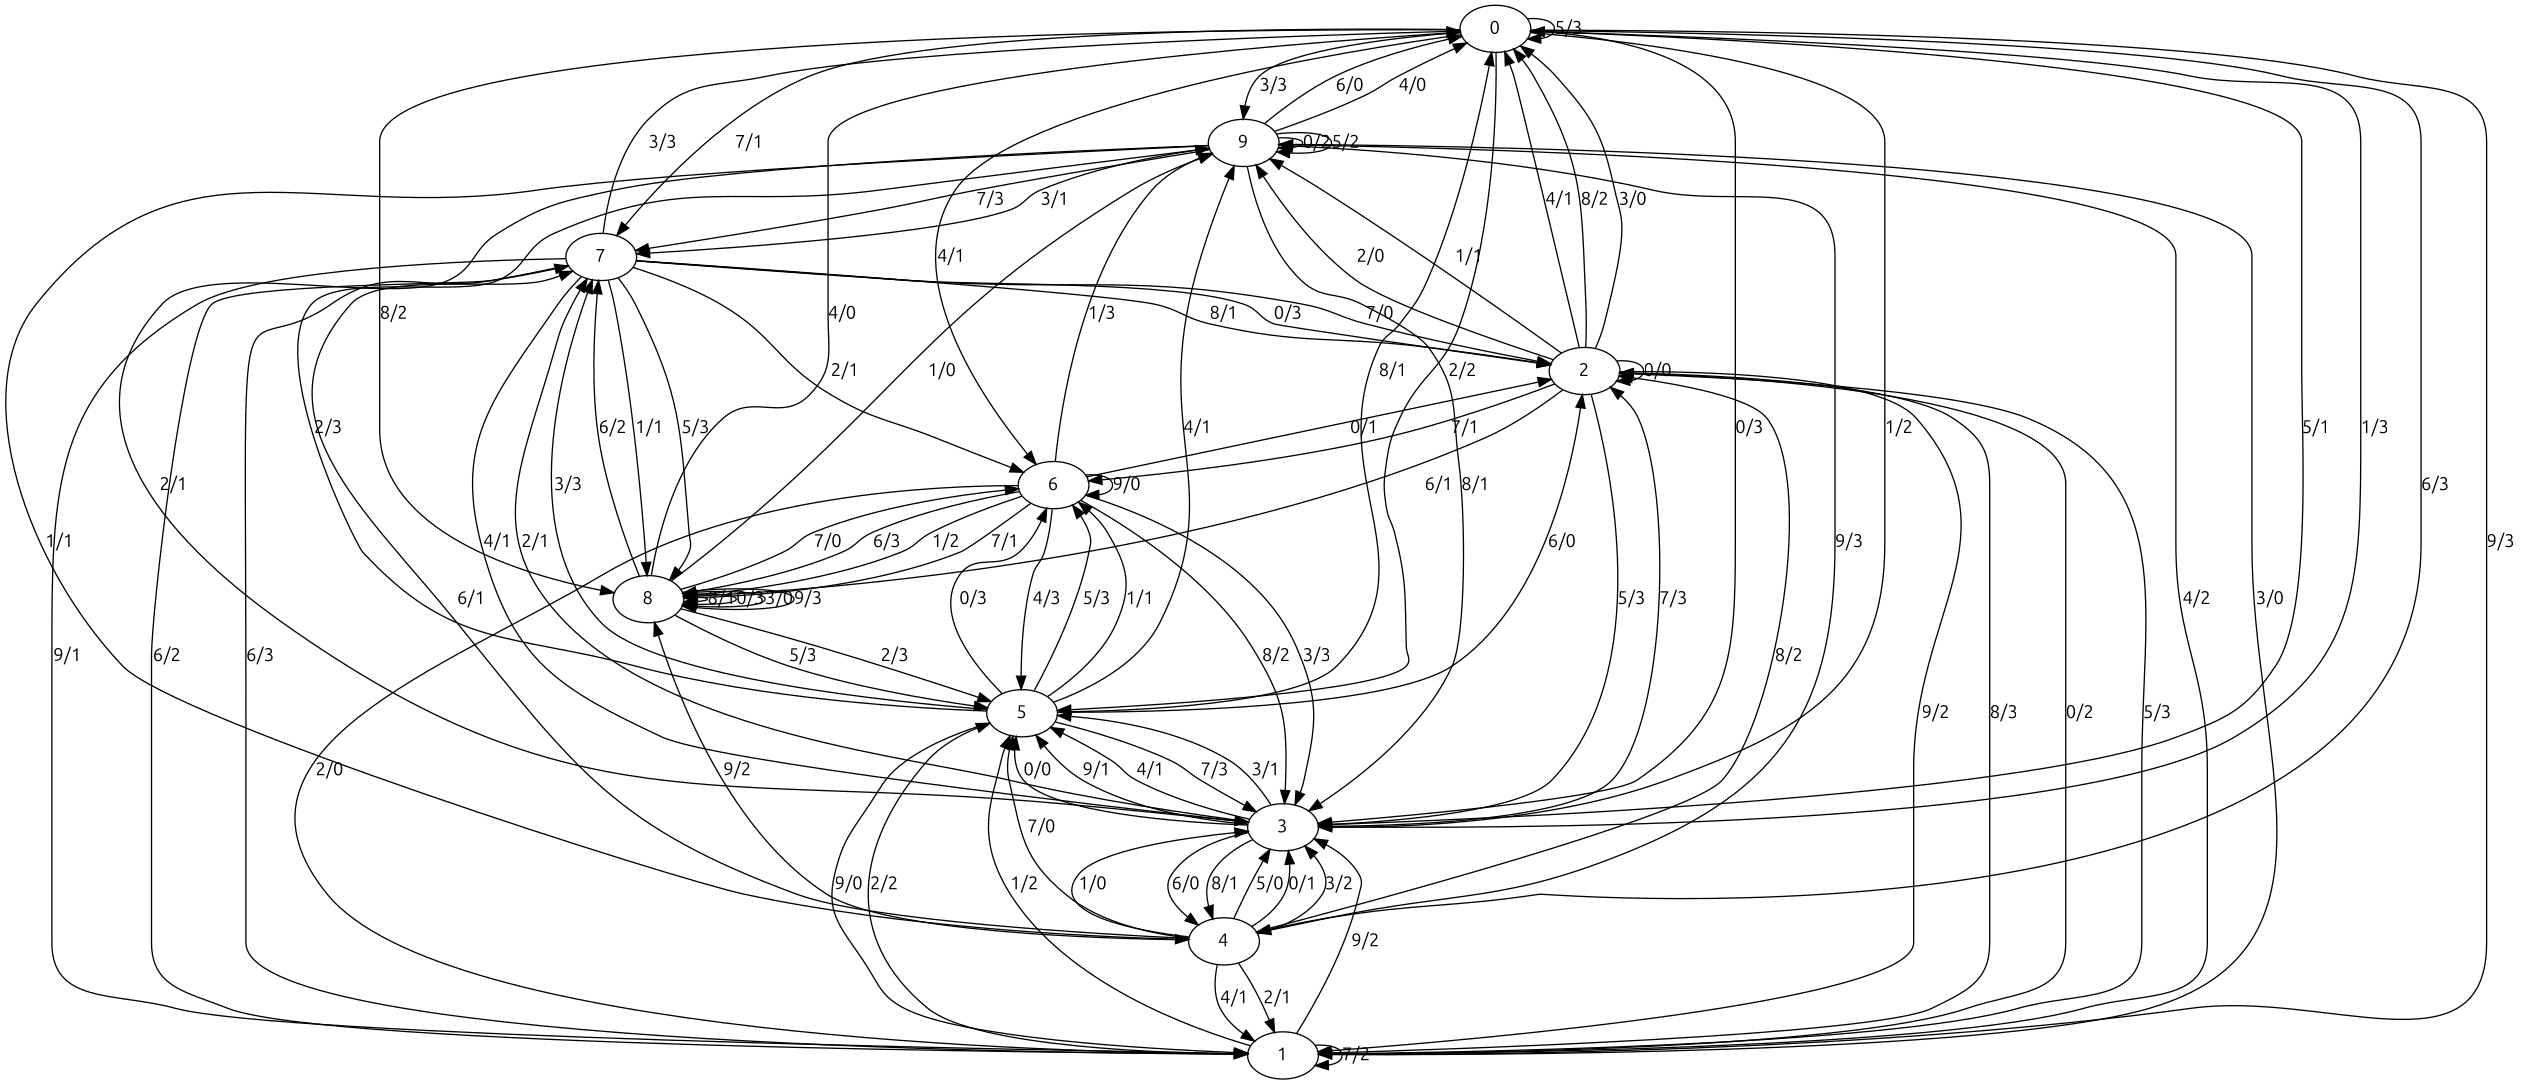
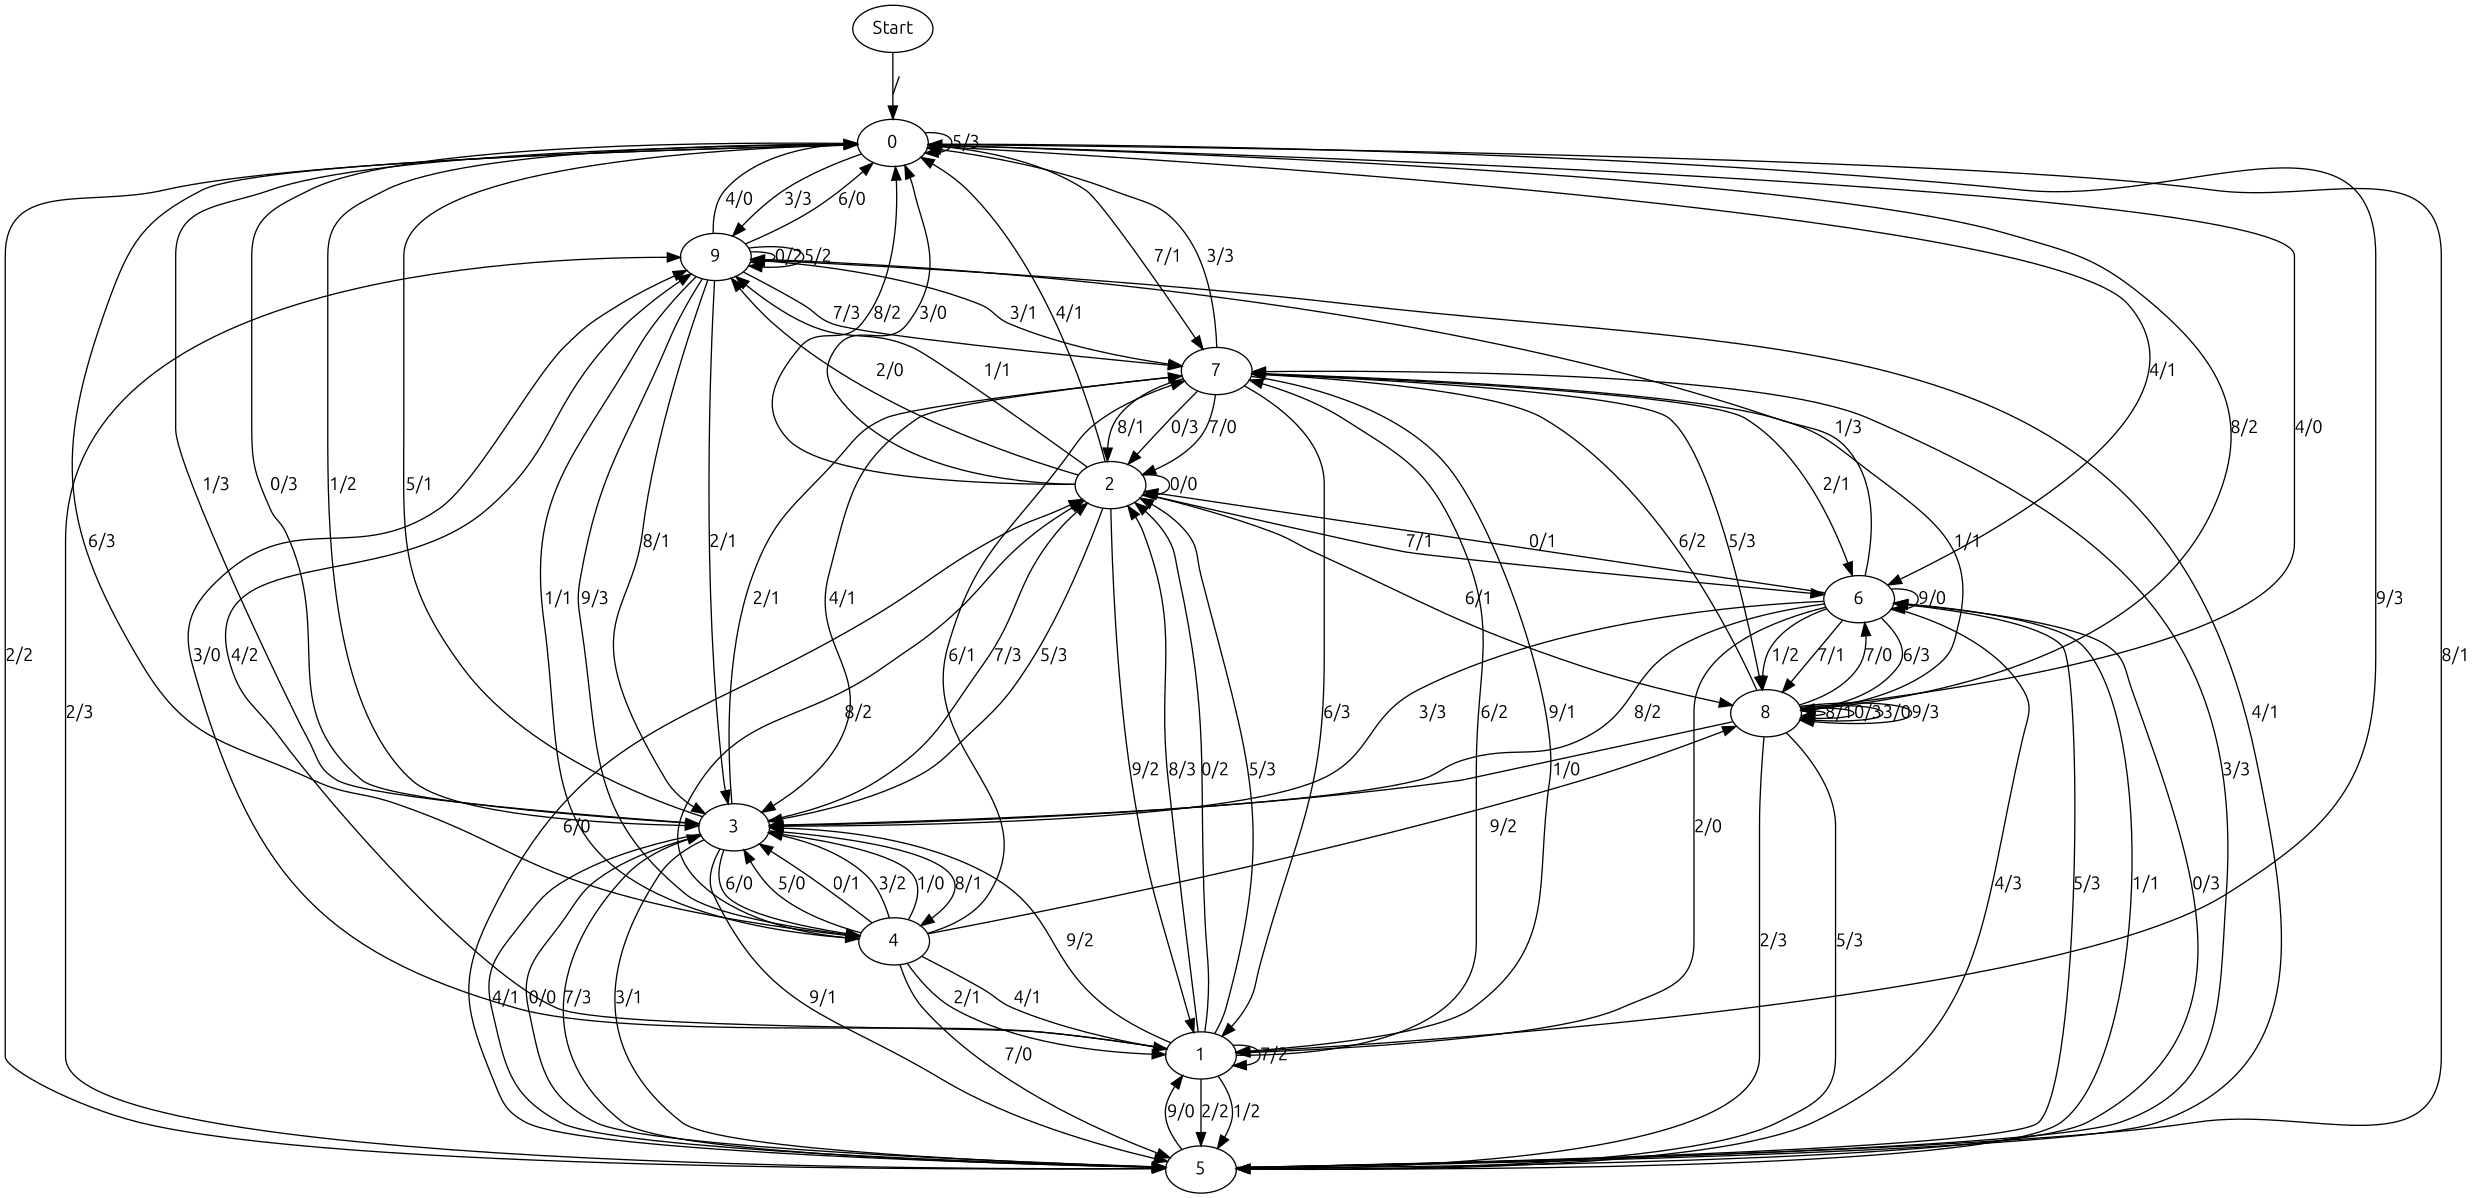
none -> (893, 29)
(923, 352) -> (1452, 781)
